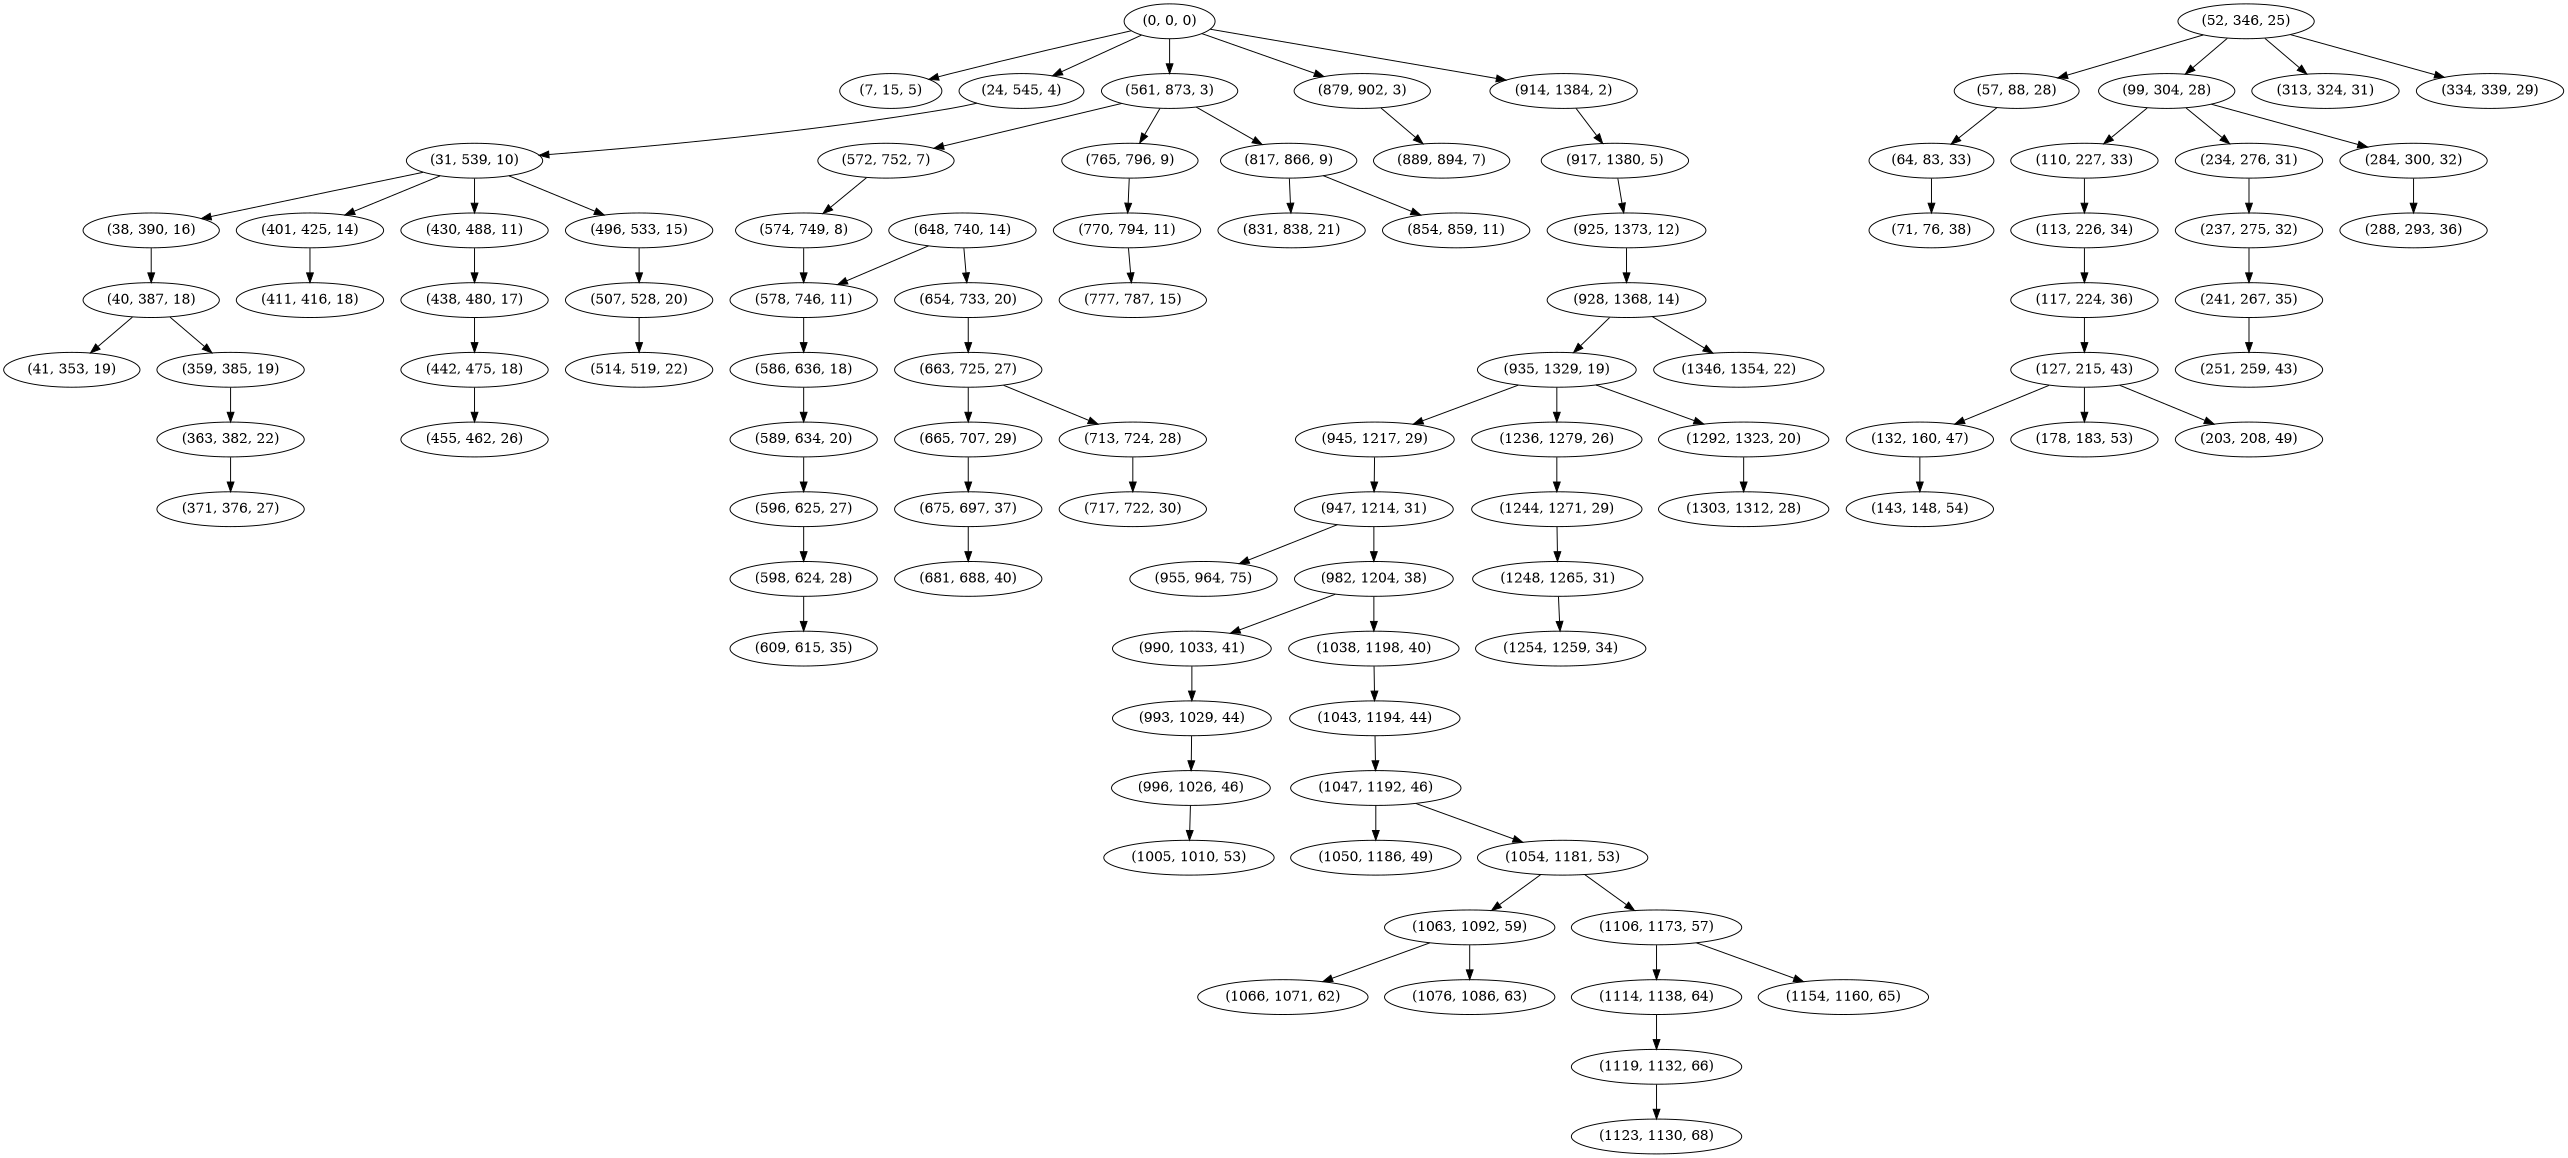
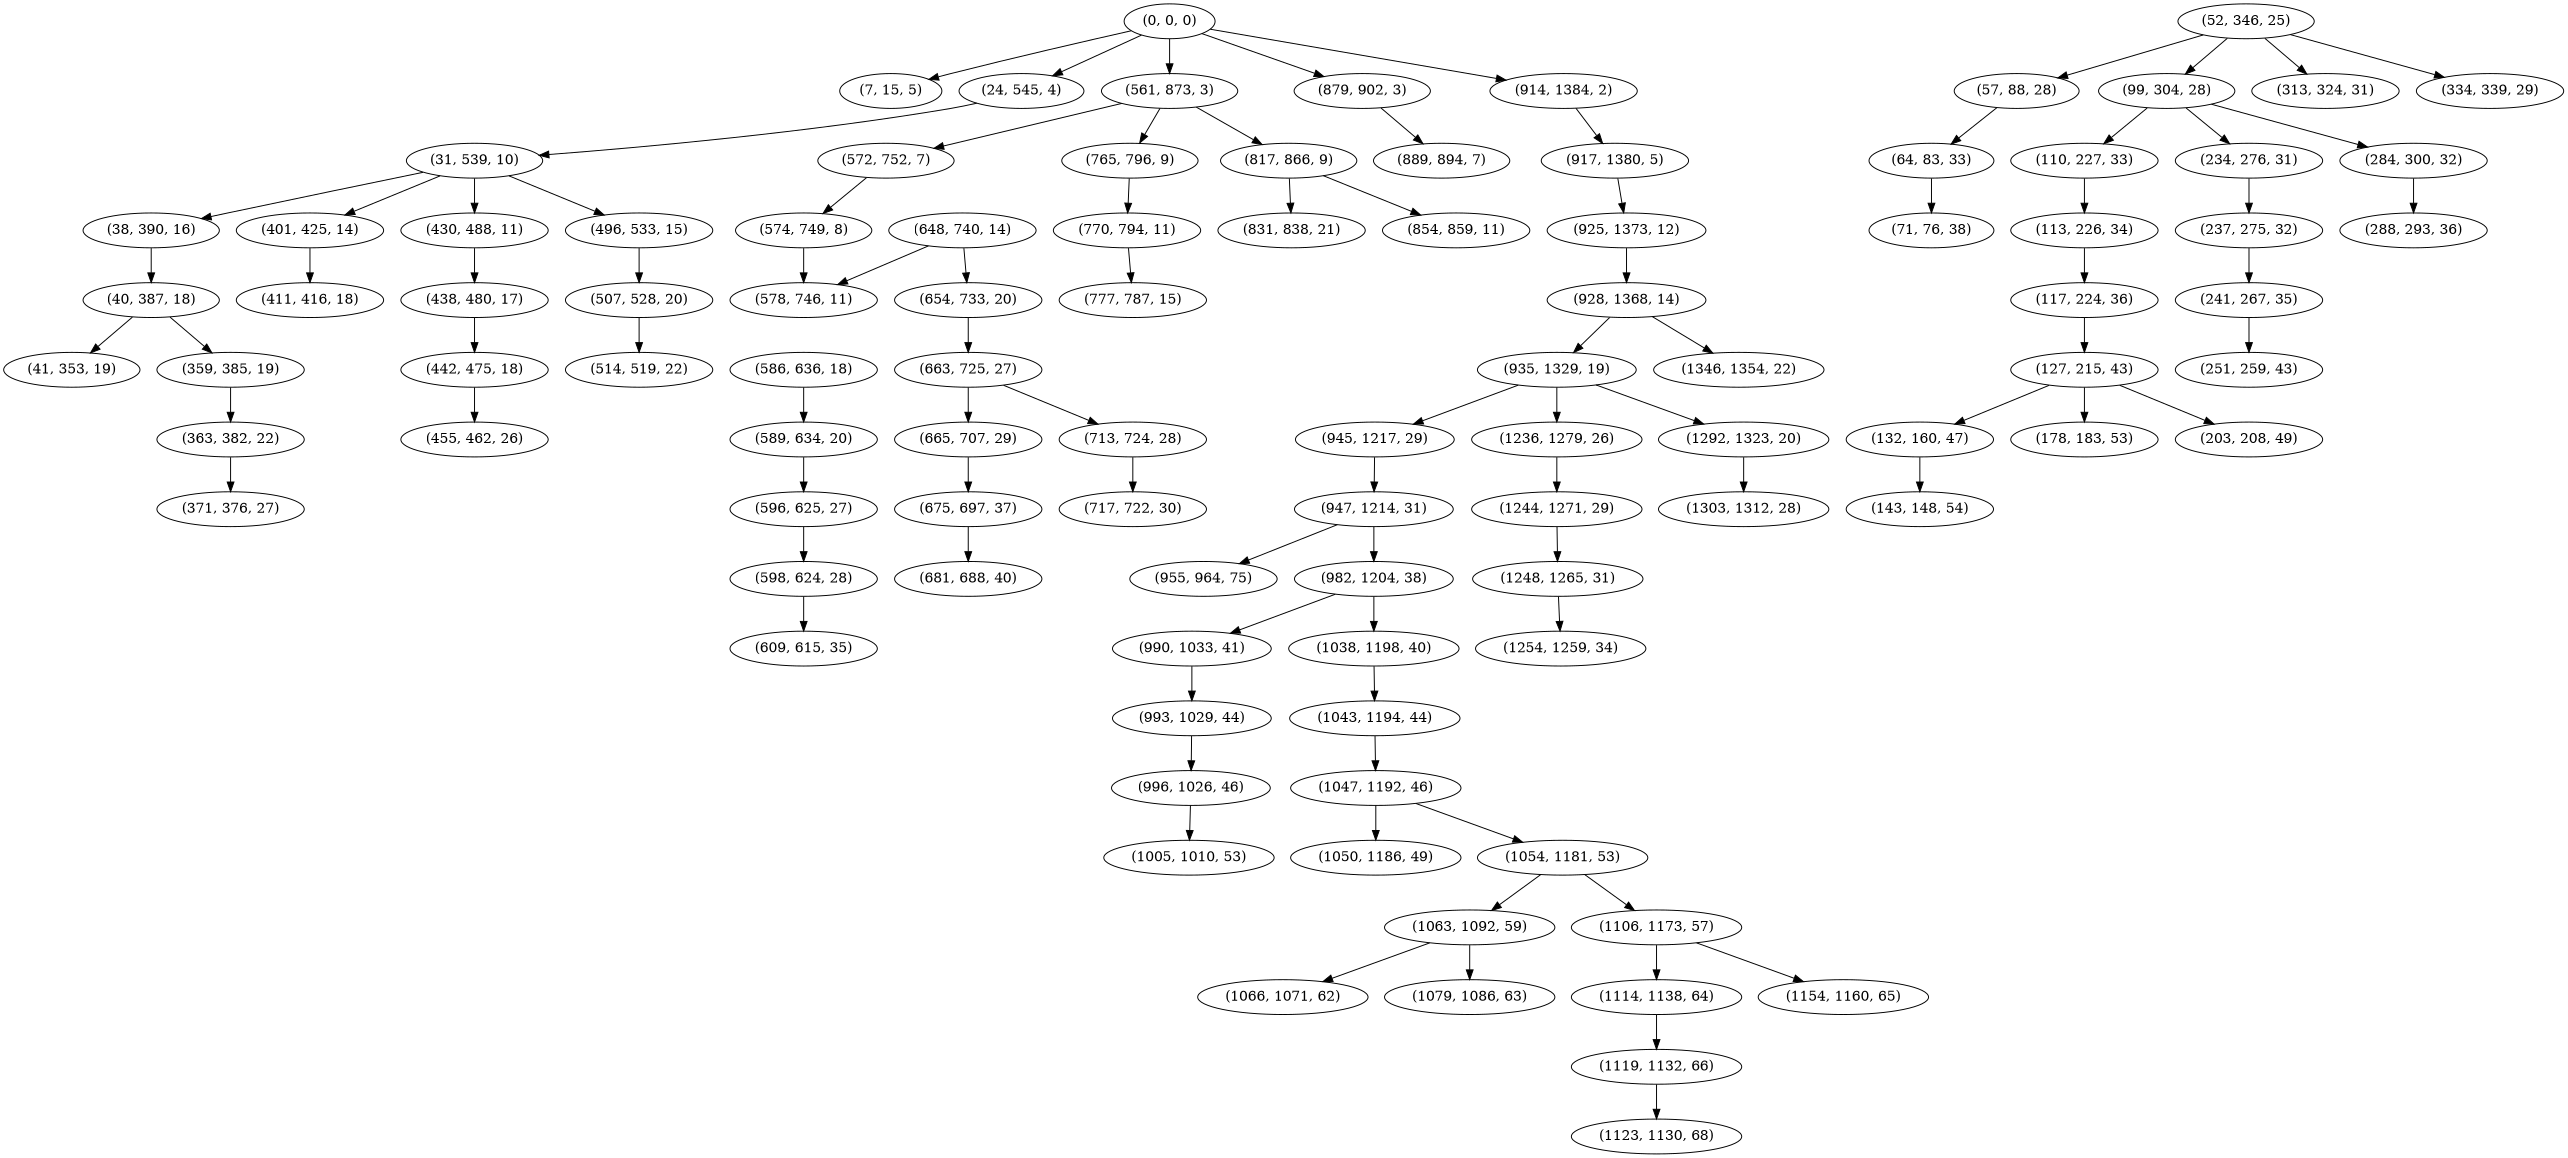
(804, 330) -> none
(1470, 997) -> (1470, 997)
